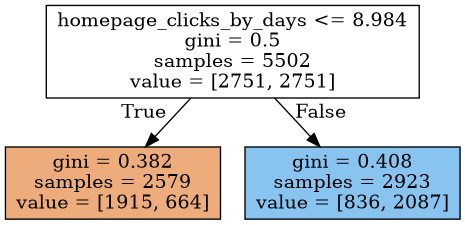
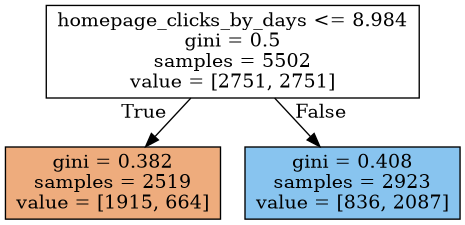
(113, 183) -> (113, 183)
